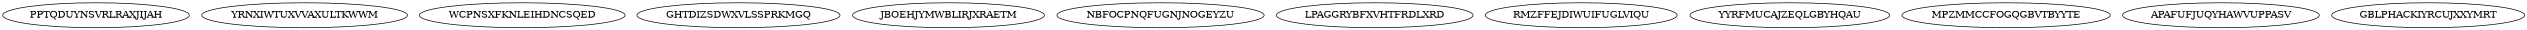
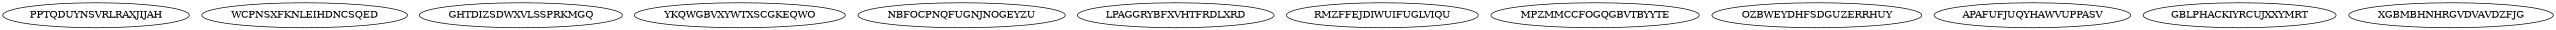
(305, 15) -> none
none -> (740, 15)
(948, 15) -> none
(1790, 15) -> none
none -> (1817, 15)
none -> (2451, 15)
